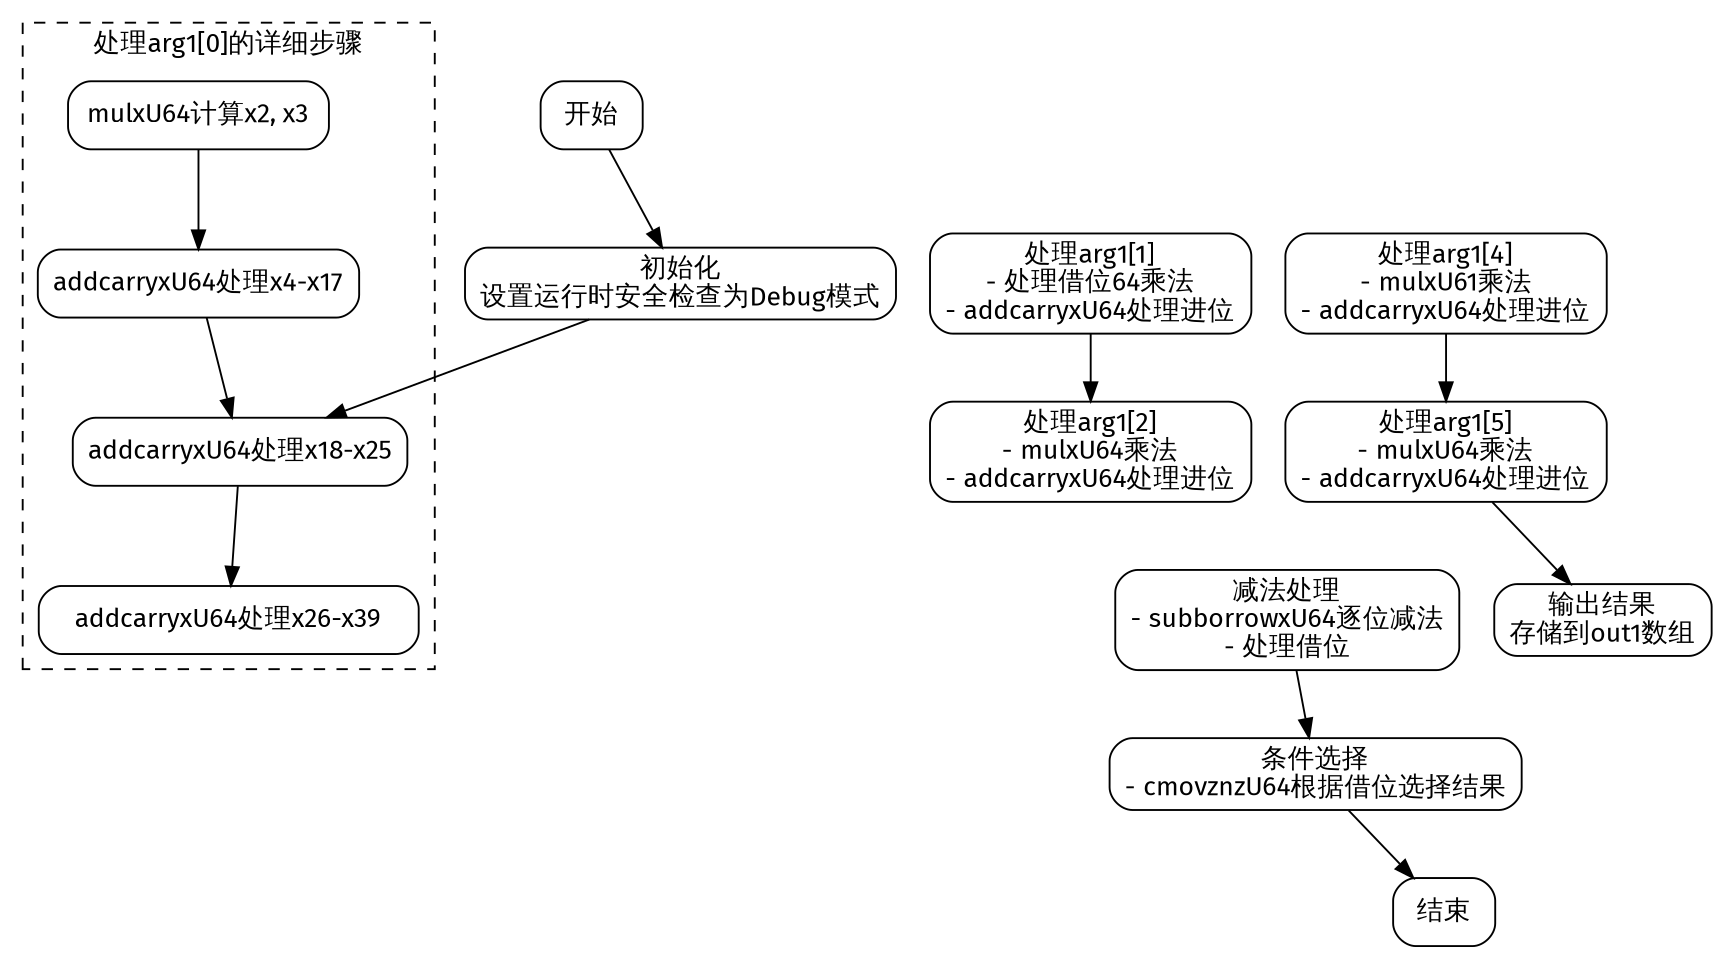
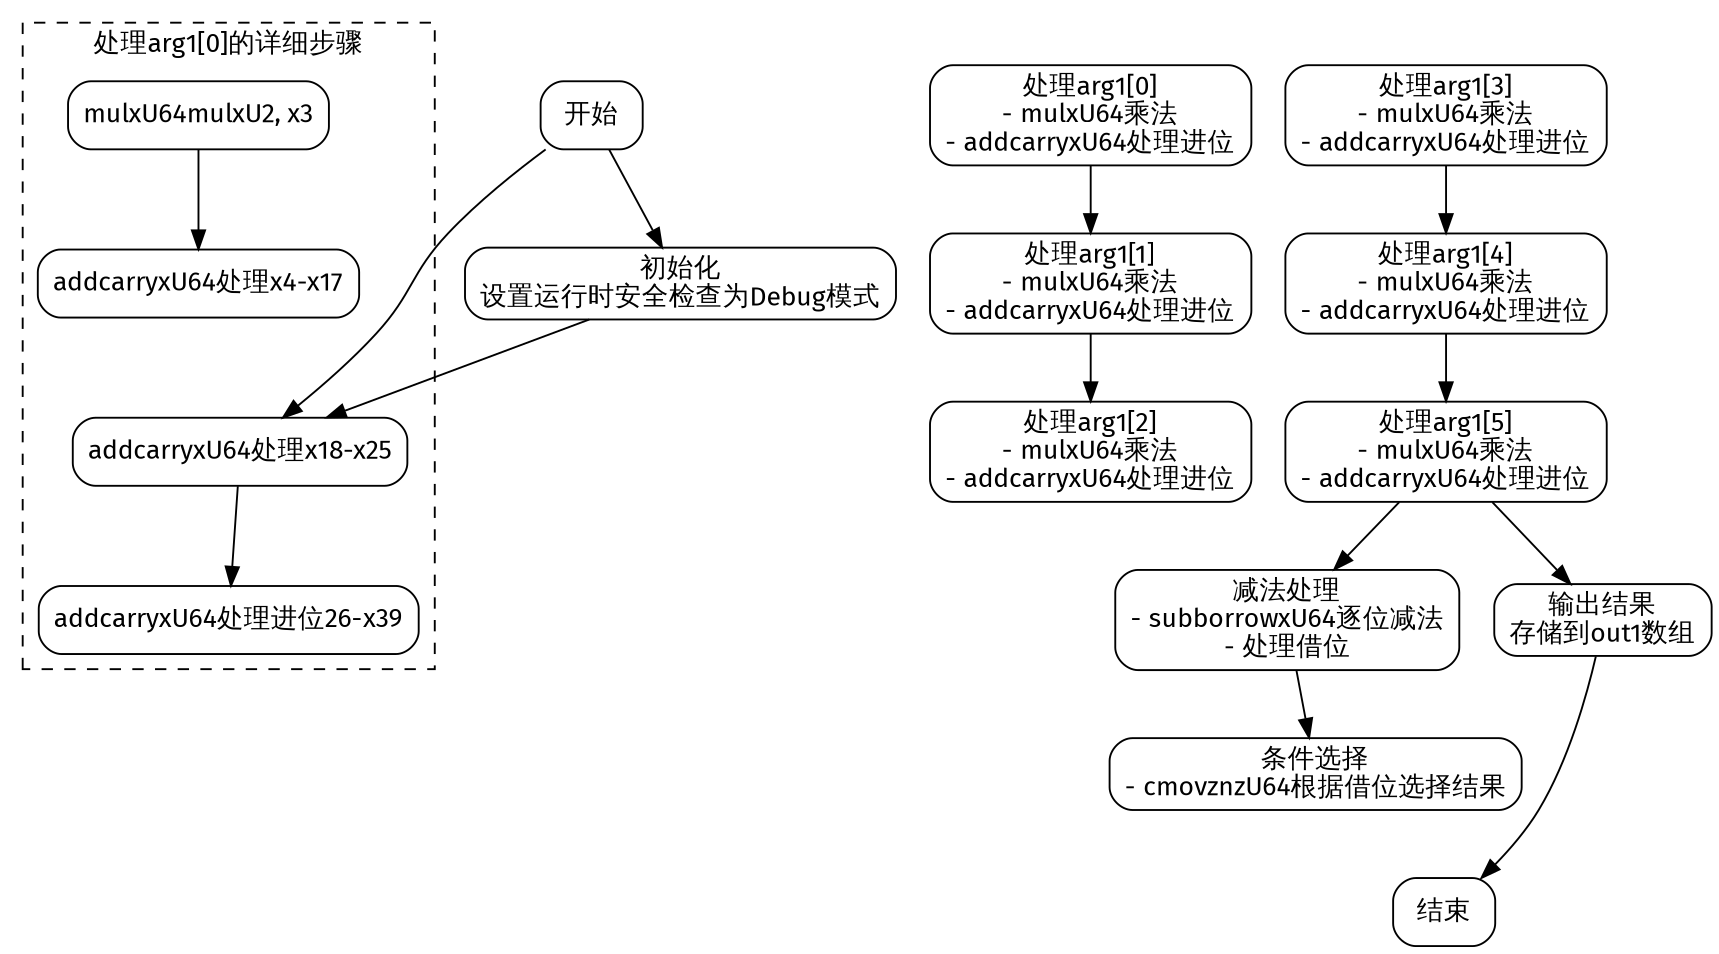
(198, 115) -> (198, 115)
none -> (1091, 115)
none -> (1446, 115)
(1091, 284) -> (1091, 284)
(1446, 284) -> (1446, 284)
(217, 358) -> (418, 274)
none -> (1373, 529)
(229, 620) -> (229, 620)
(1374, 837) -> (1560, 768)
